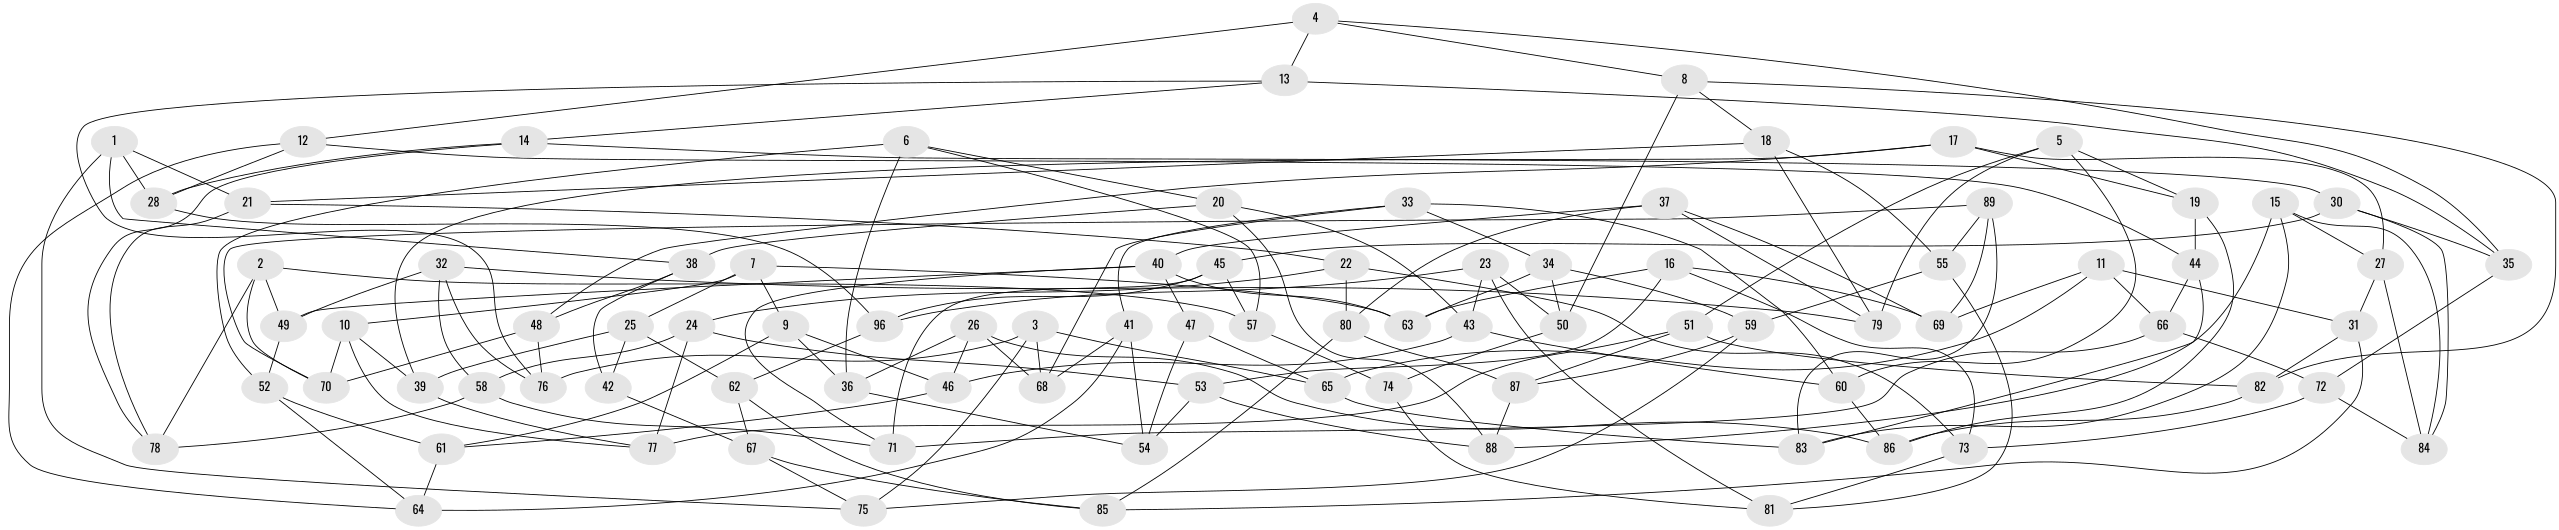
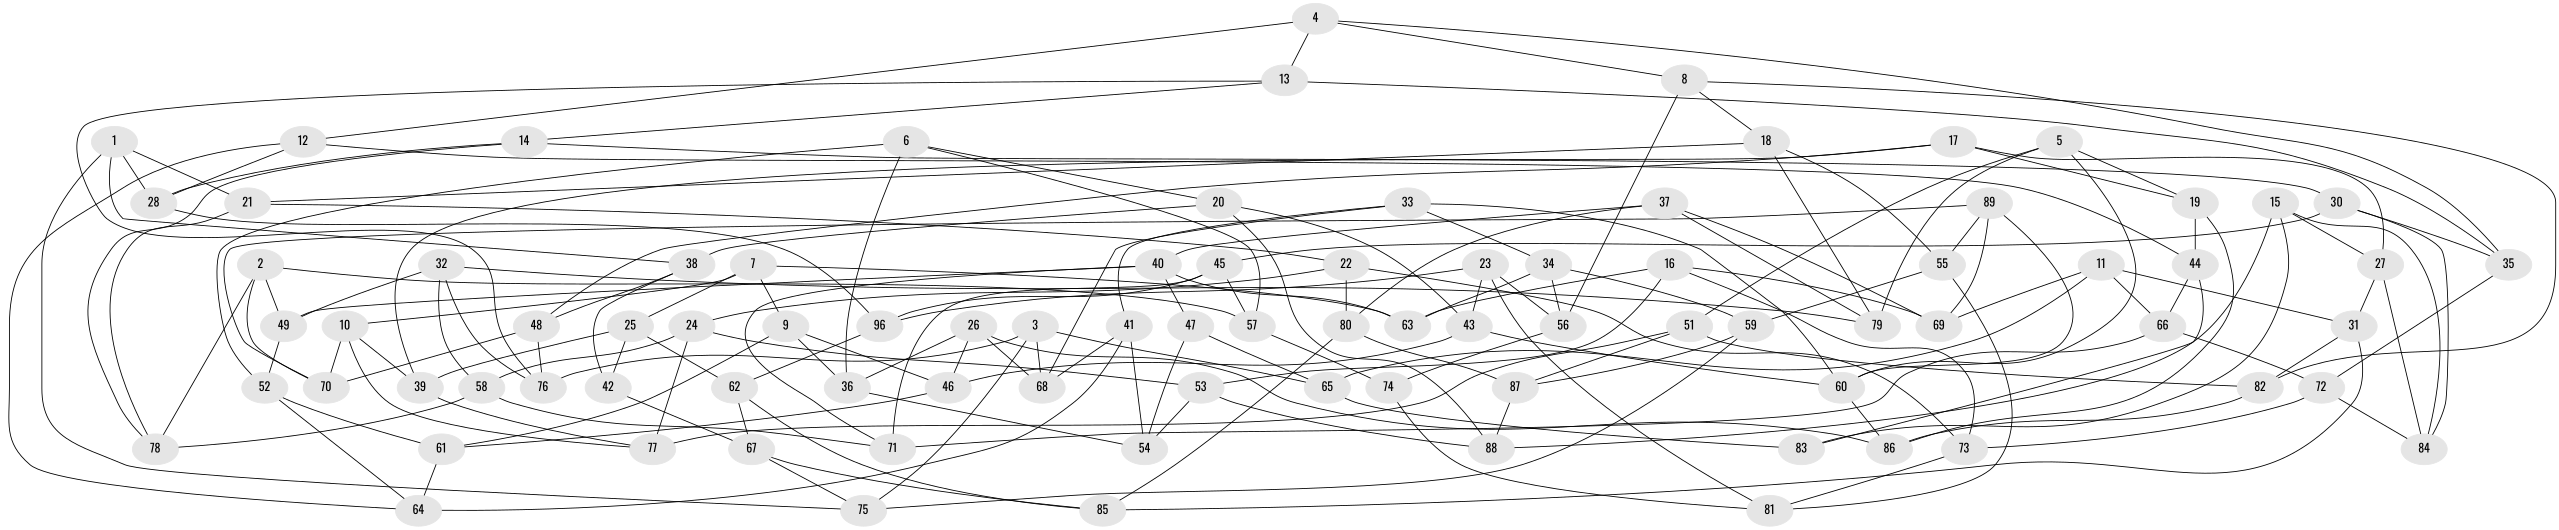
(1563, 326) -> (1563, 326)
(1957, 350) -> (2062, 342)
